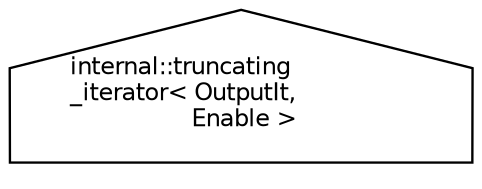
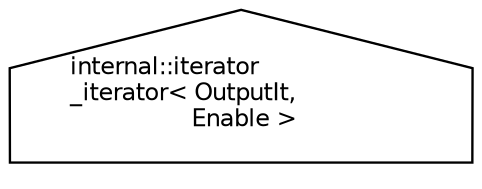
(241, 94) -> (241, 94)
